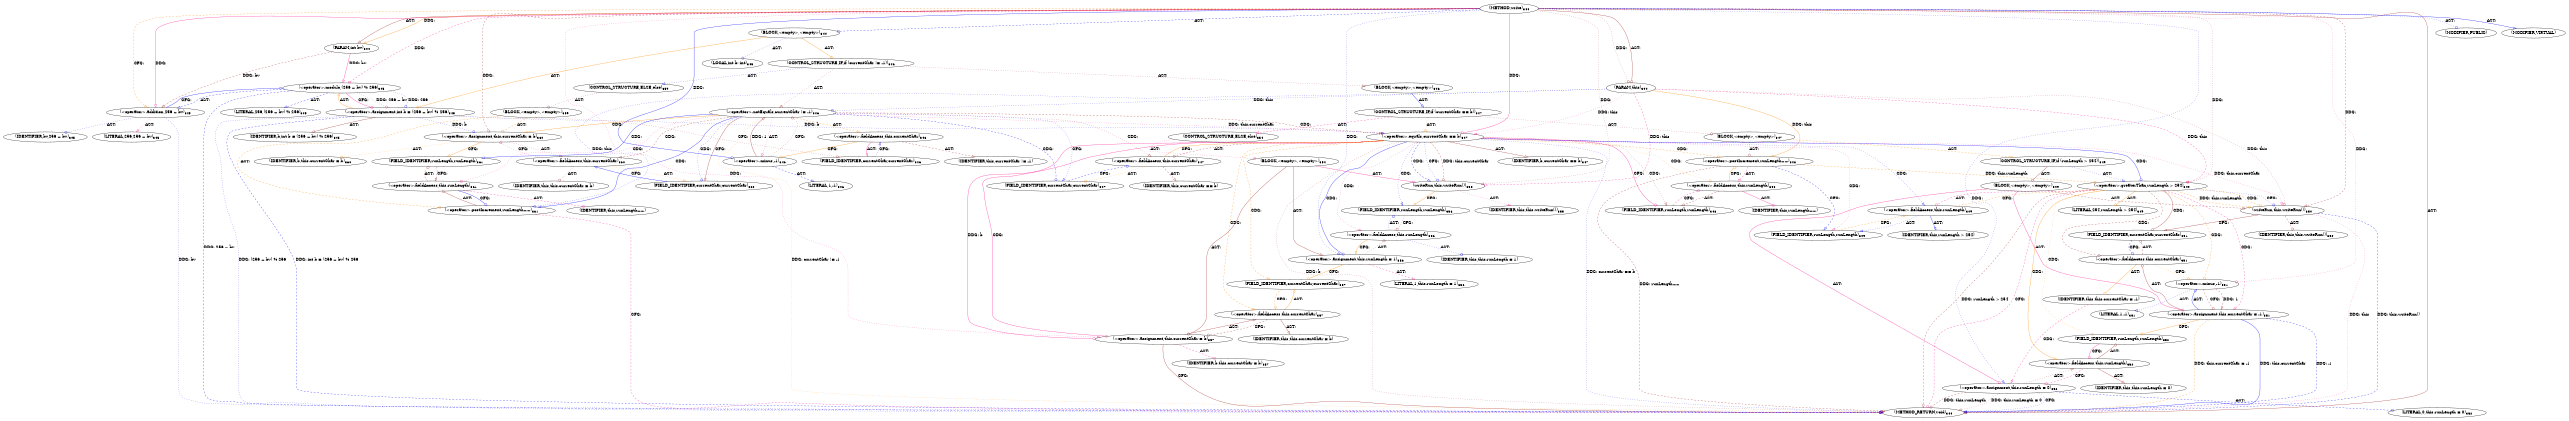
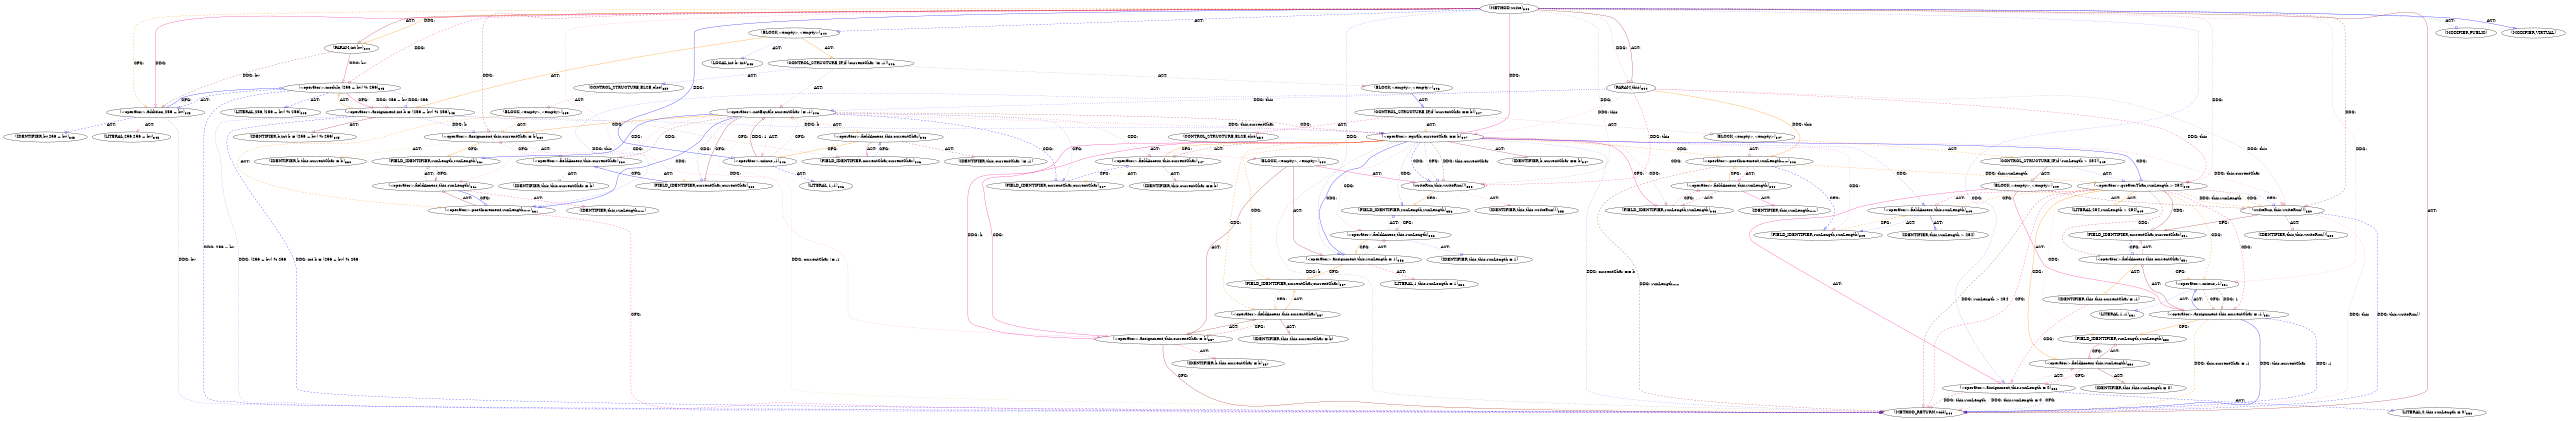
(101, 125) -> (101, 125)
(1978, 198) -> (1978, 198)
